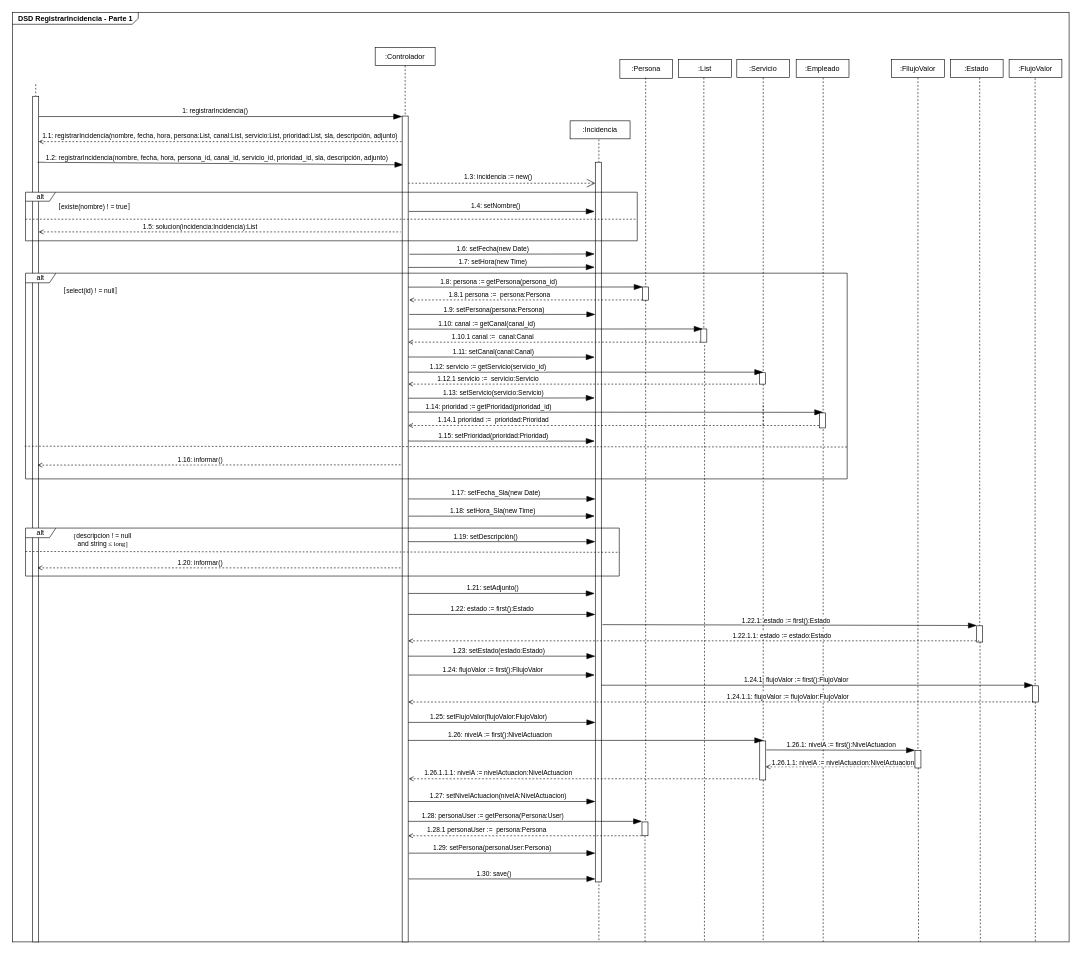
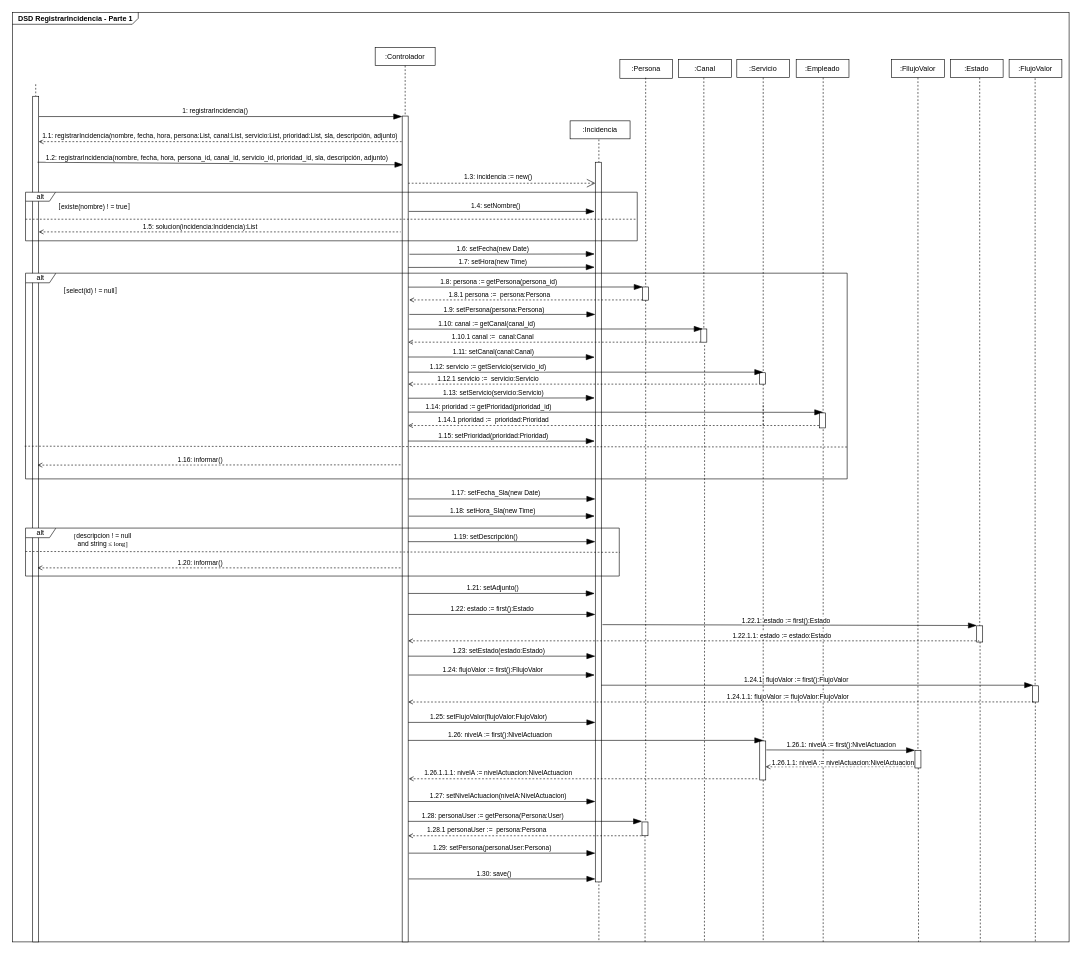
(705, 69) -> (705, 69)
